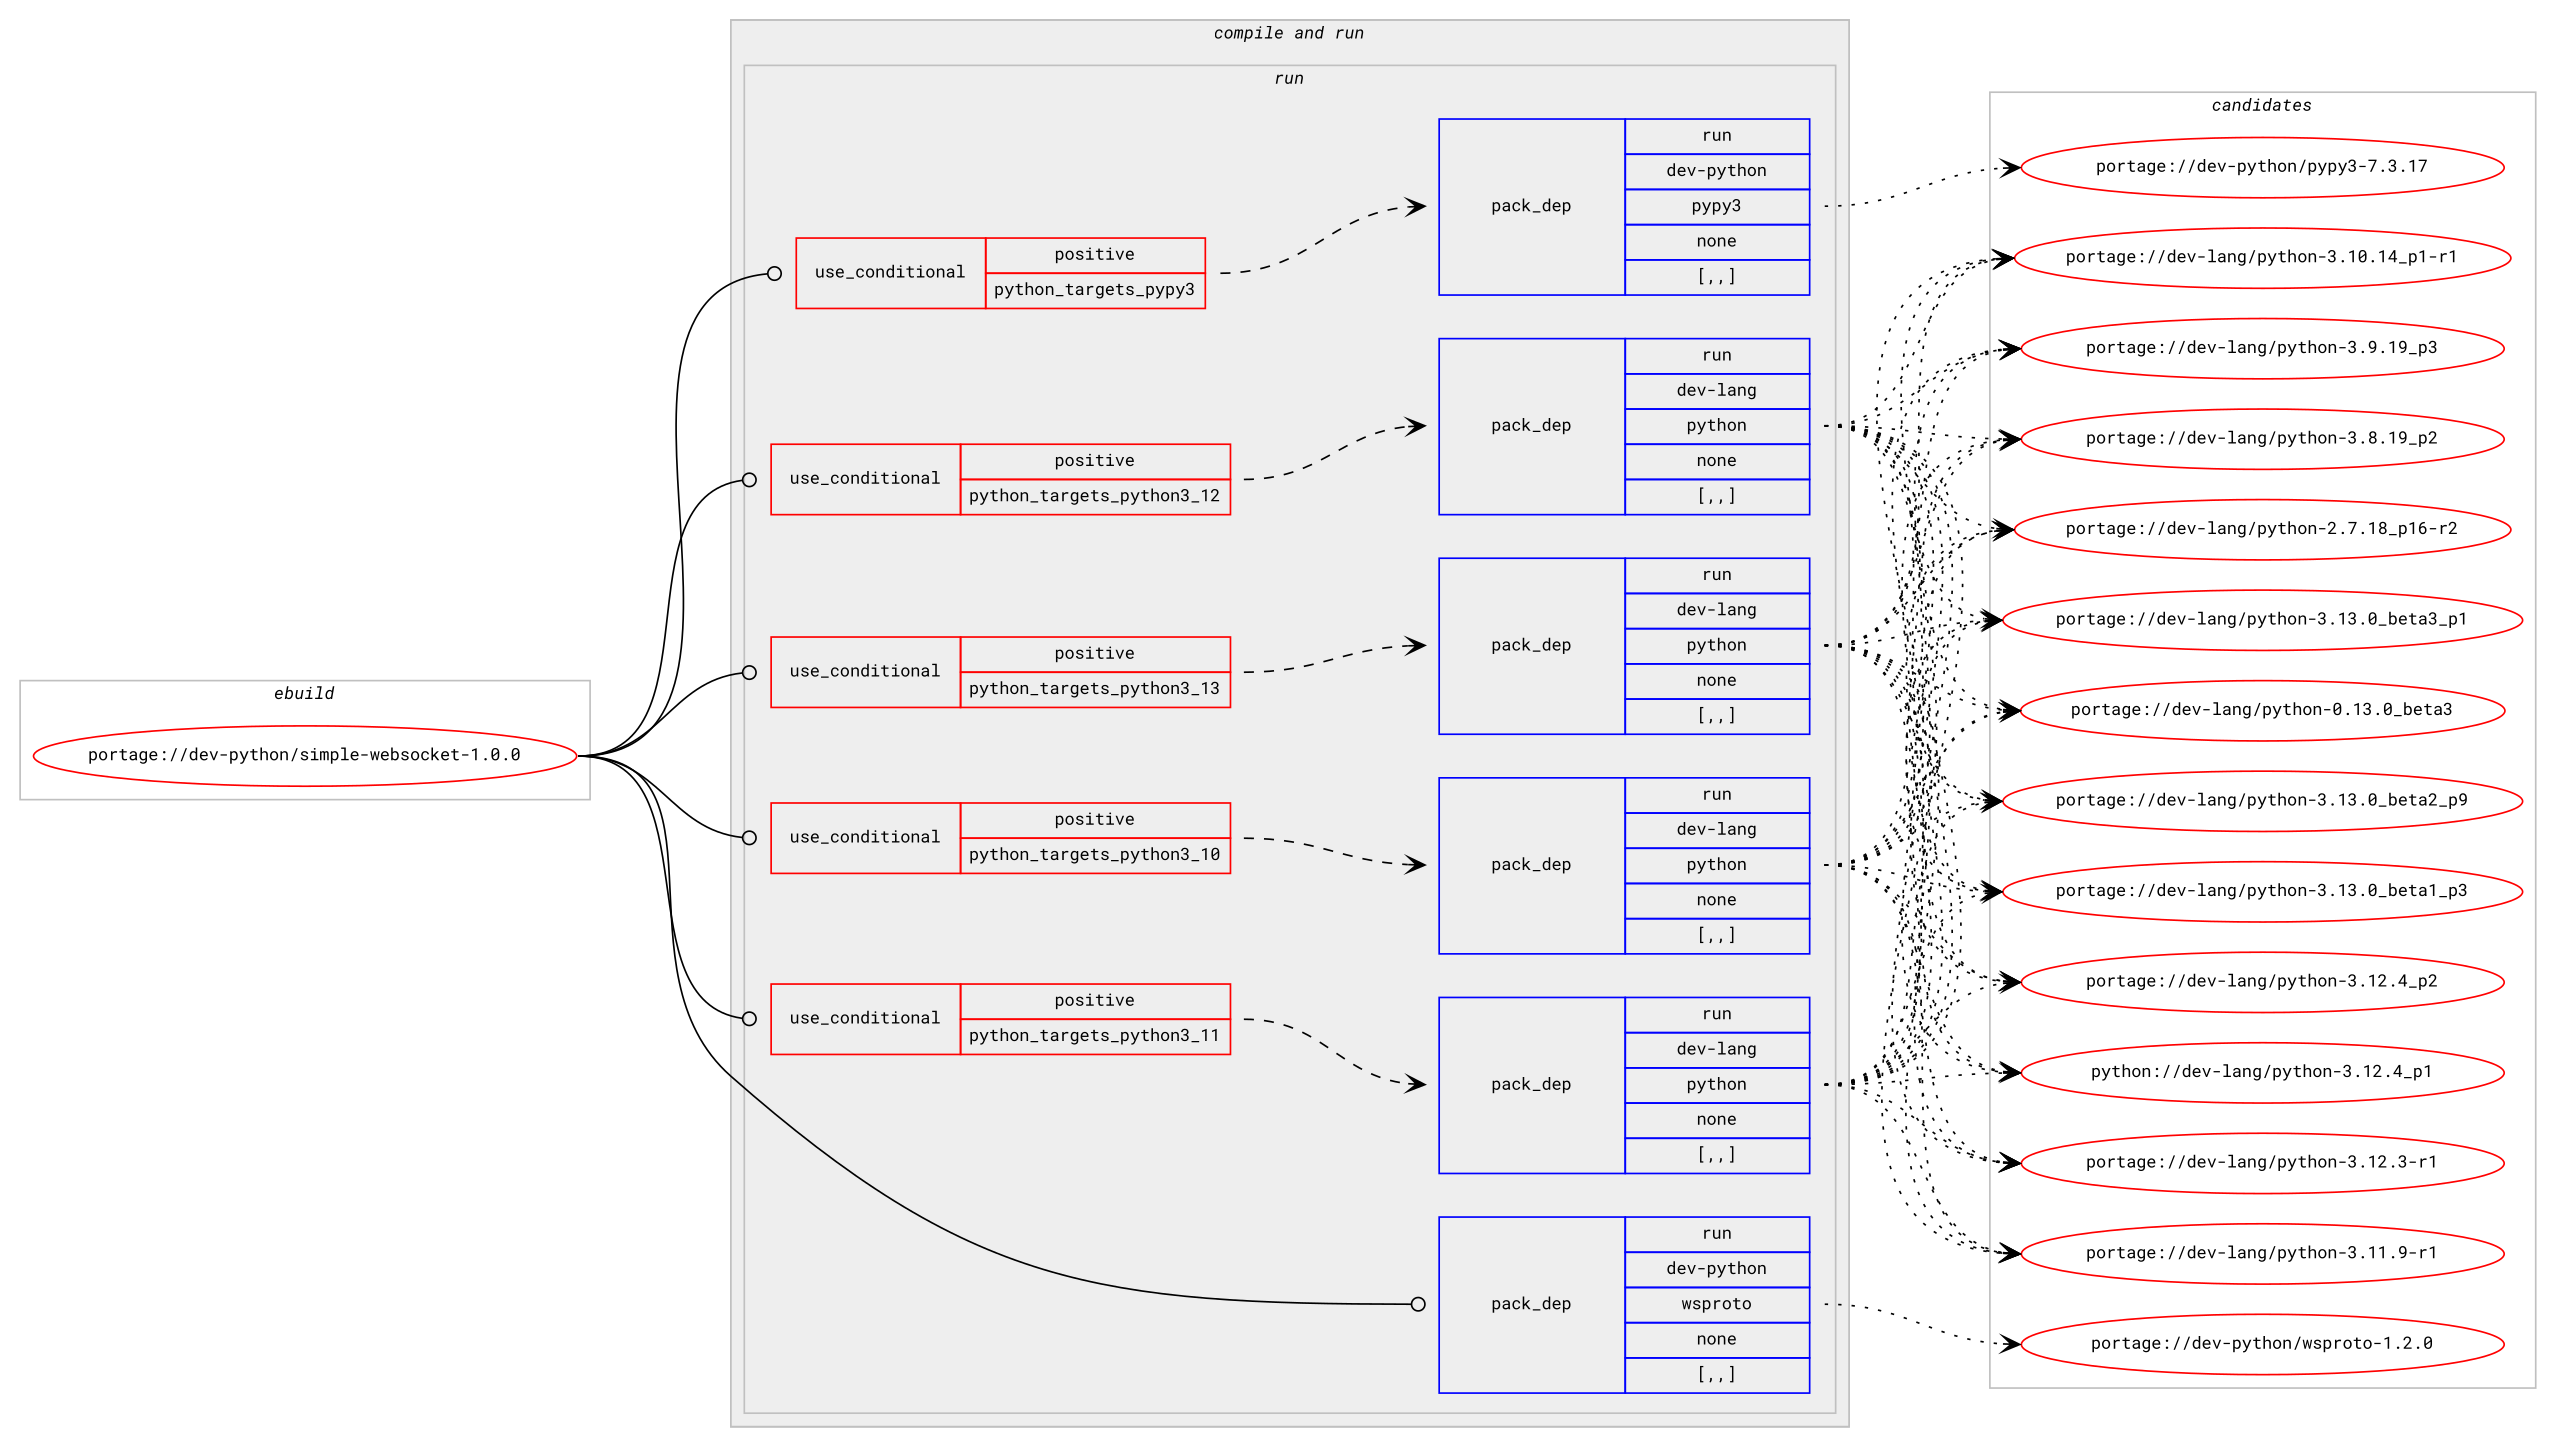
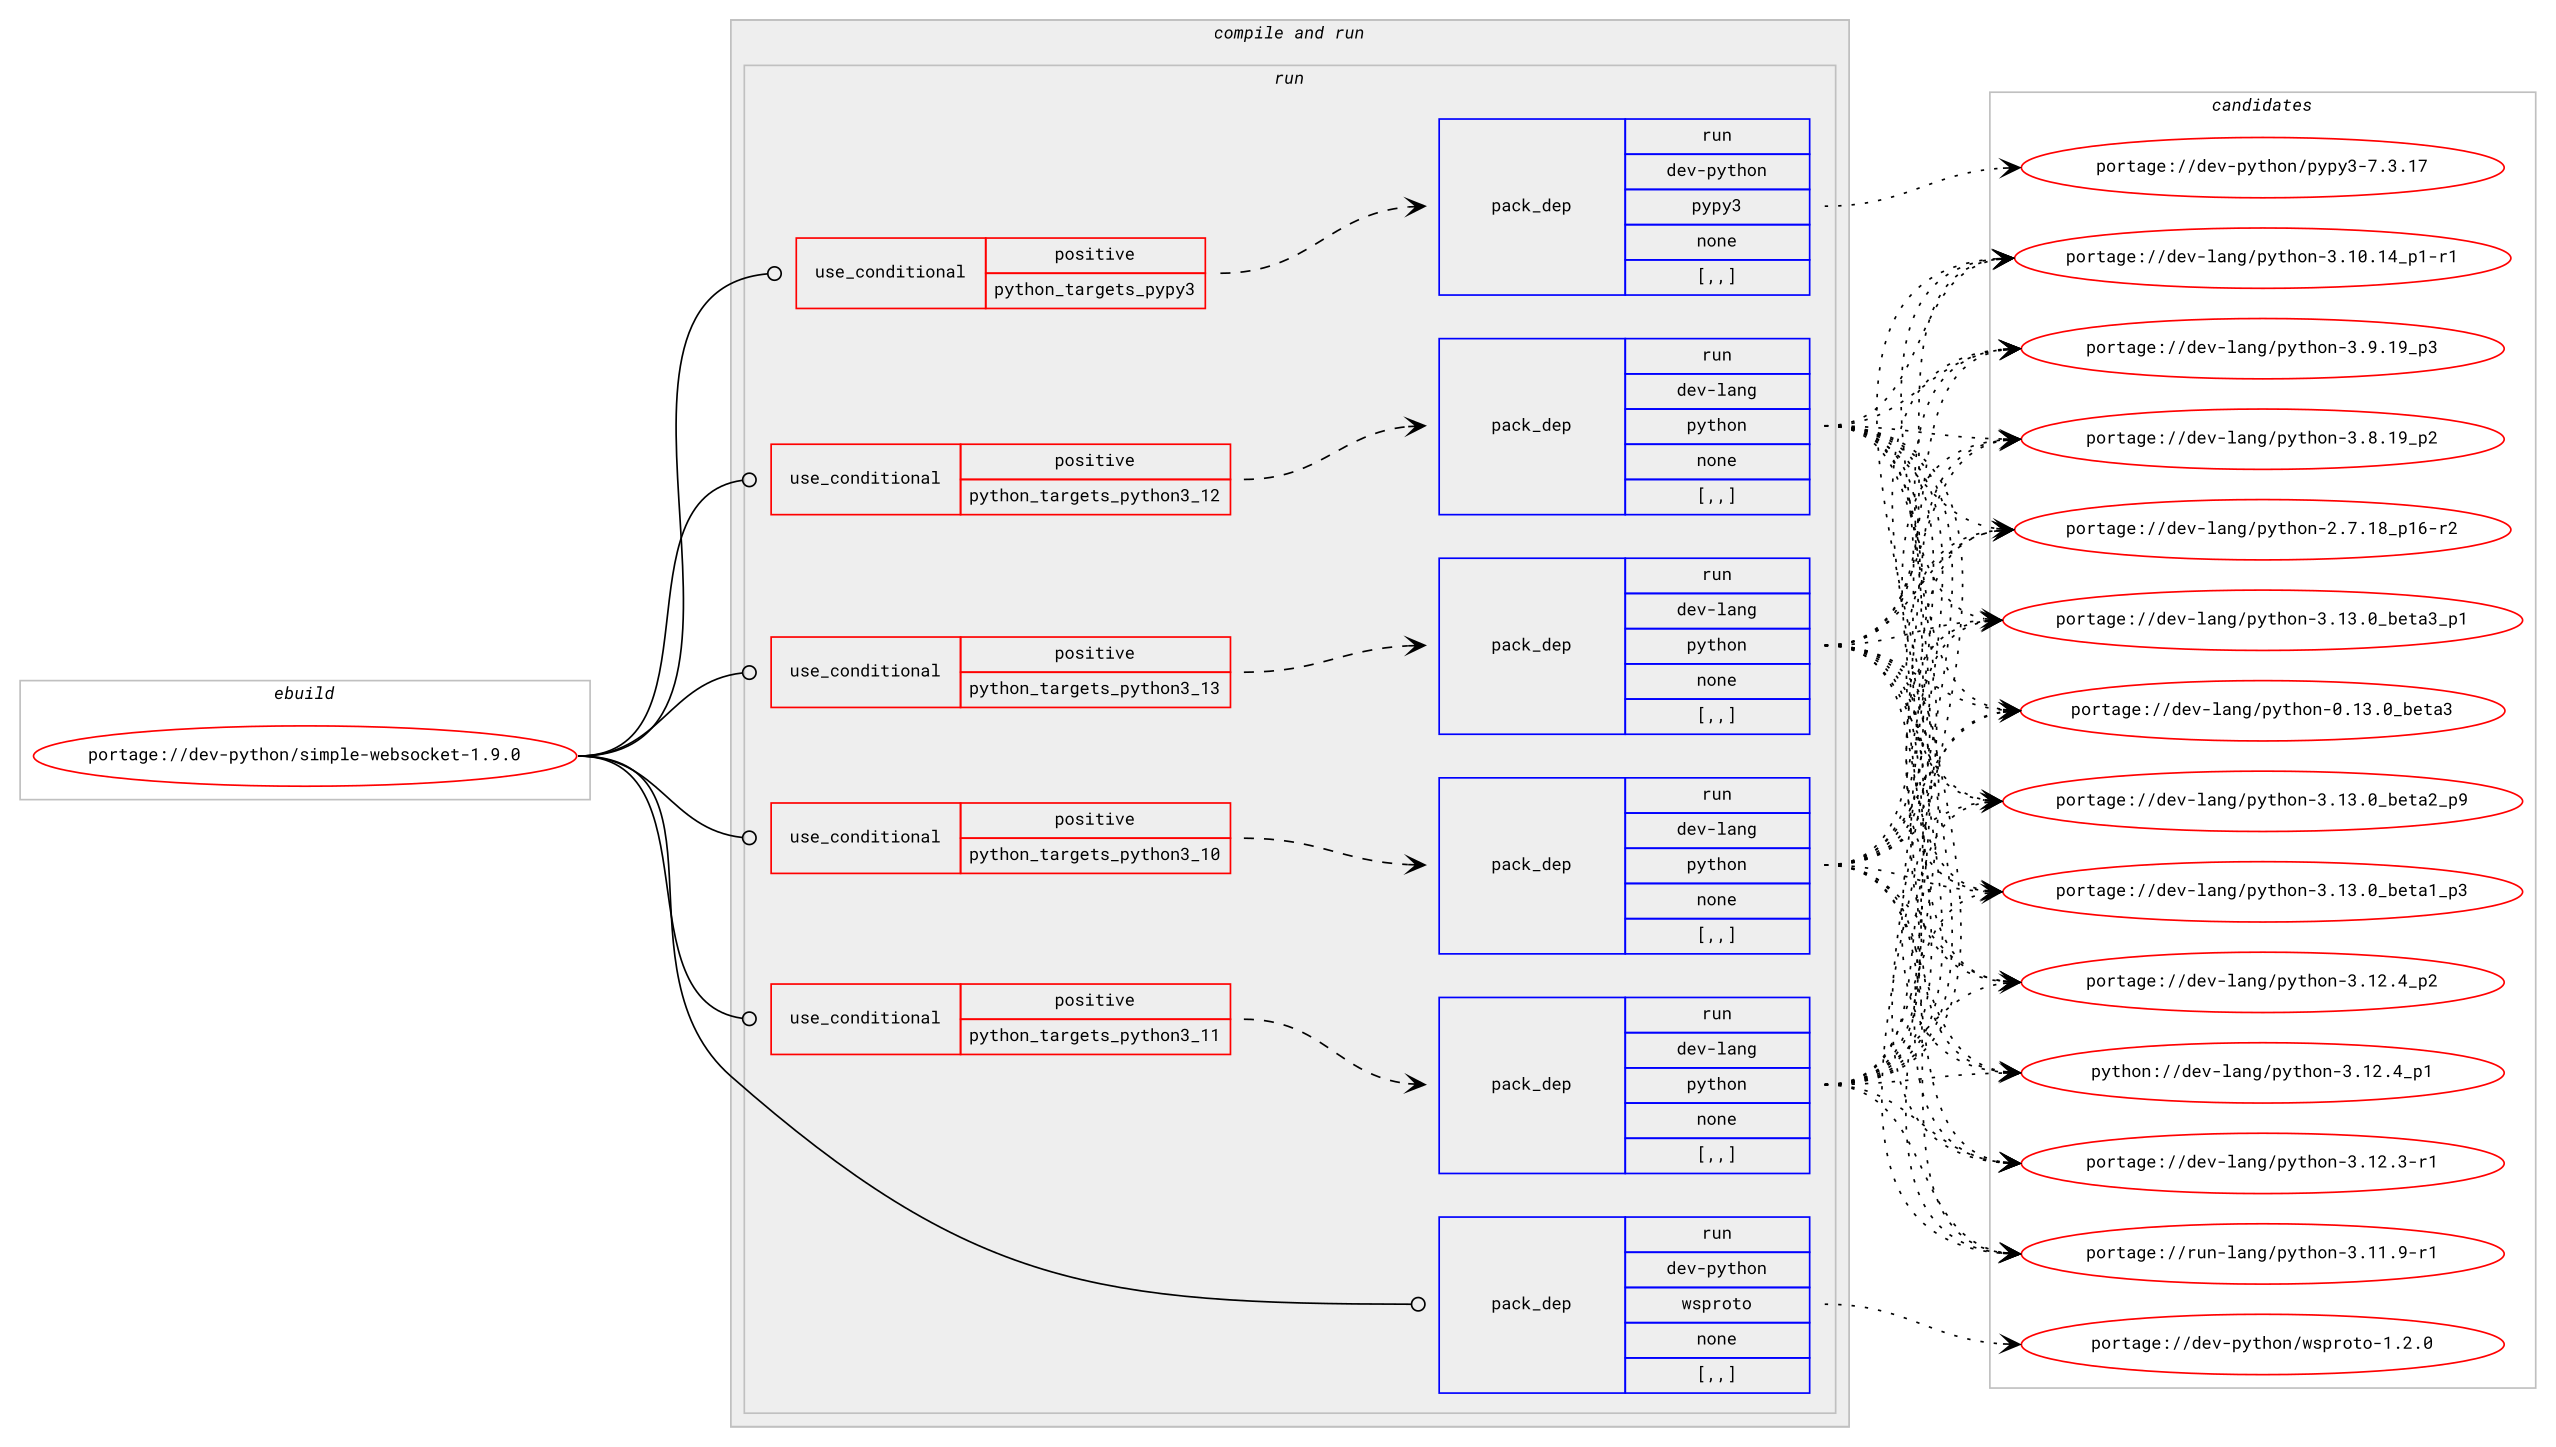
(305, 756) -> (305, 756)
(2263, 1254) -> (2263, 1254)
